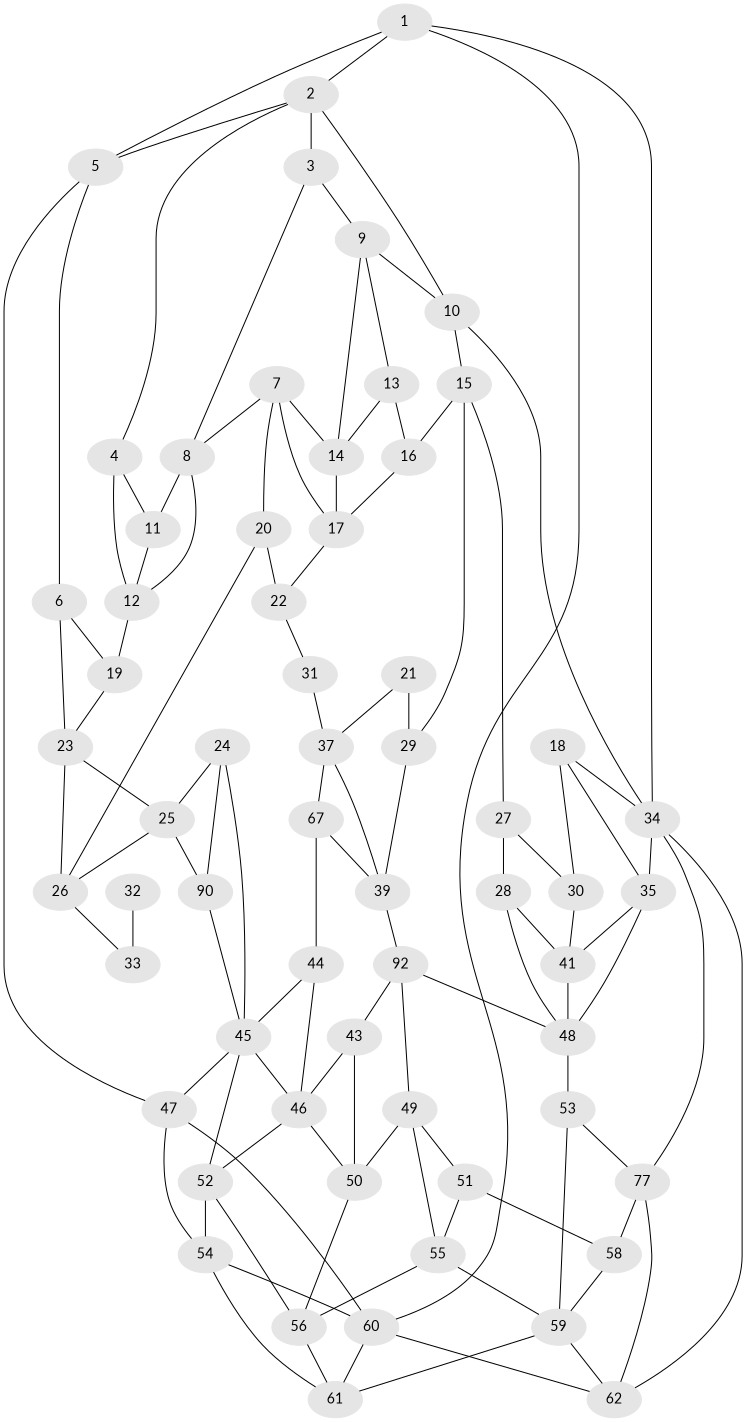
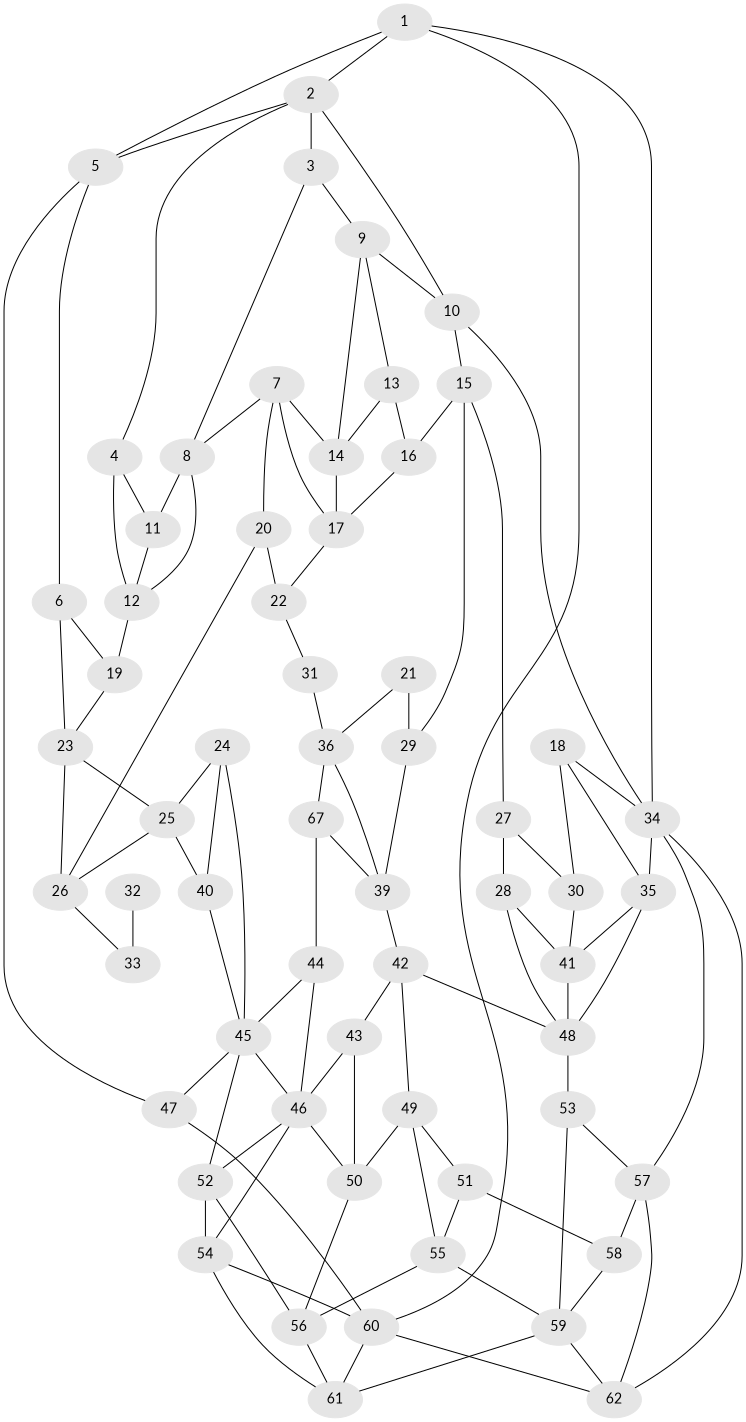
(326, 747) -> (326, 747)
(205, 892) -> (205, 892)
(401, 965) -> (401, 965)
(642, 1182) -> (642, 1182)
(166, 1187) -> (251, 1185)
